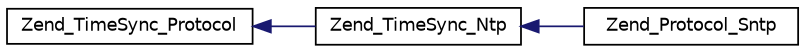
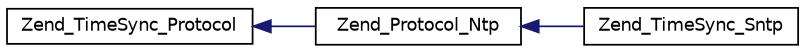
(418, 26) -> (418, 26)
(691, 26) -> (691, 26)
